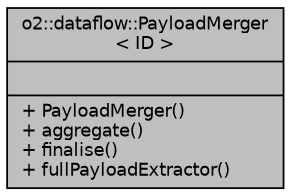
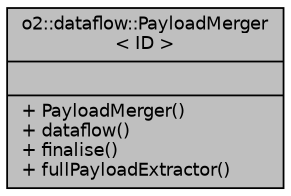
(83, 131) -> (76, 131)
